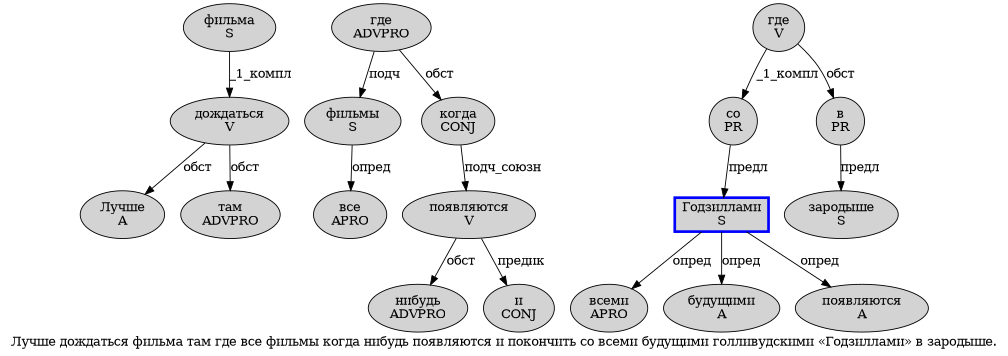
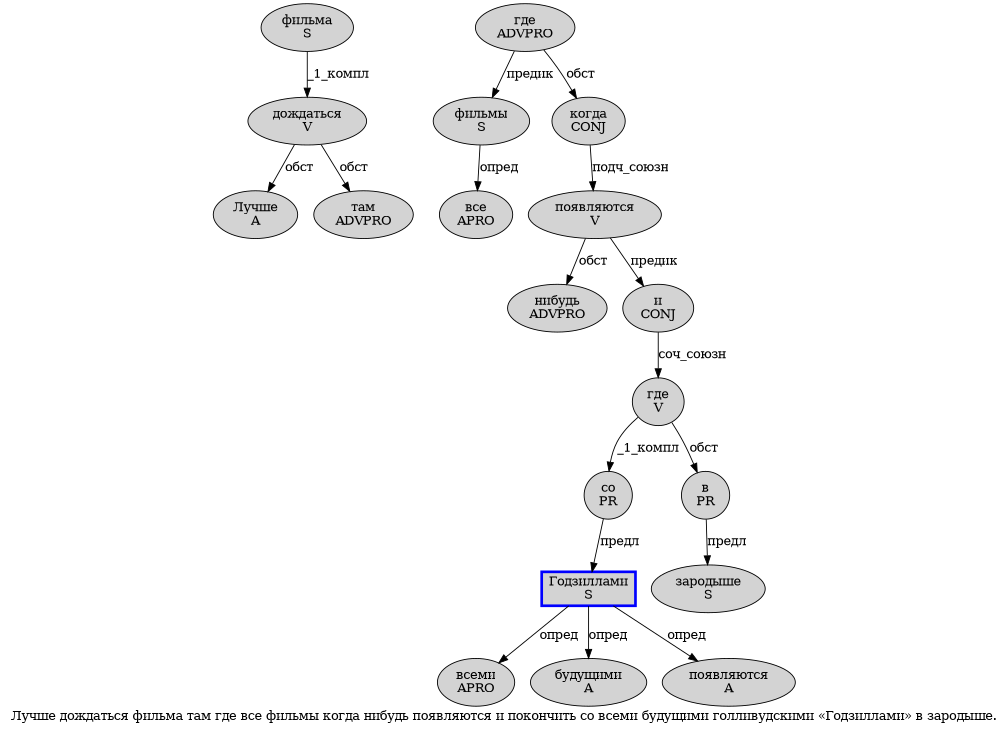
(385, 74) -> (530, 74)
none -> (658, 350)
